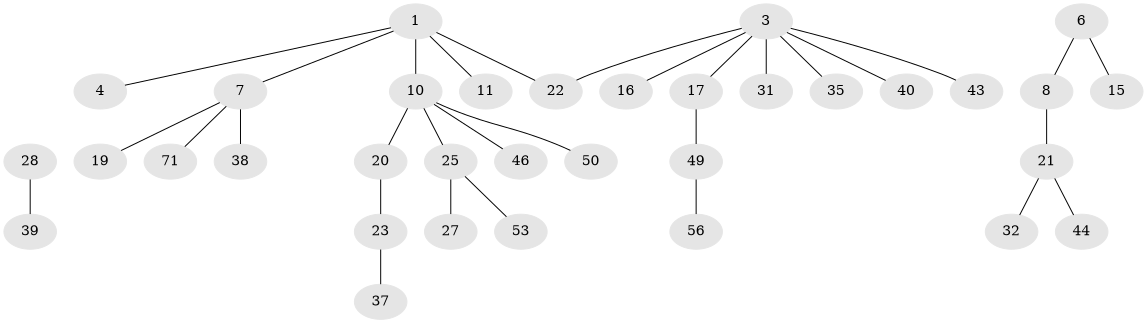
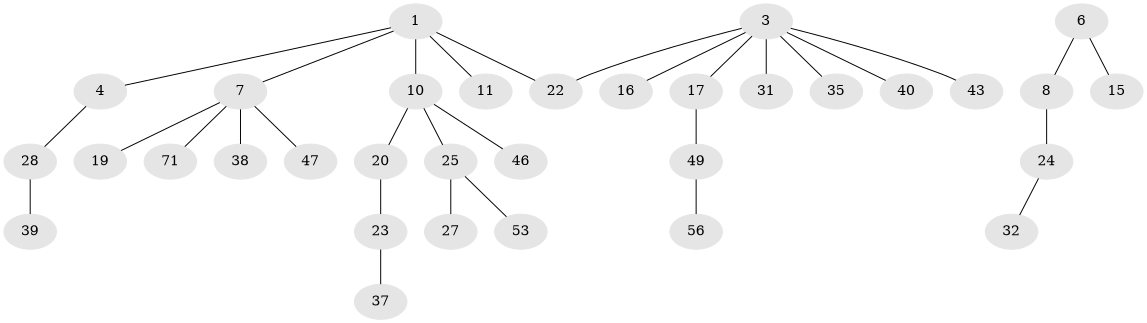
none -> (65, 126)
none -> (311, 162)
(591, 162) -> none
(1047, 162) -> (1047, 162)
(1082, 232) -> none
